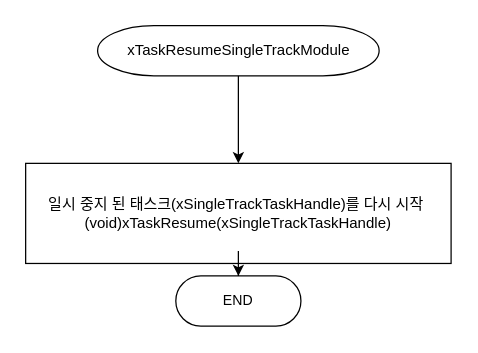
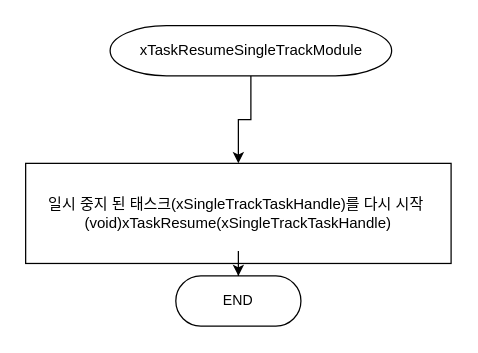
(238, 51) -> (251, 51)
